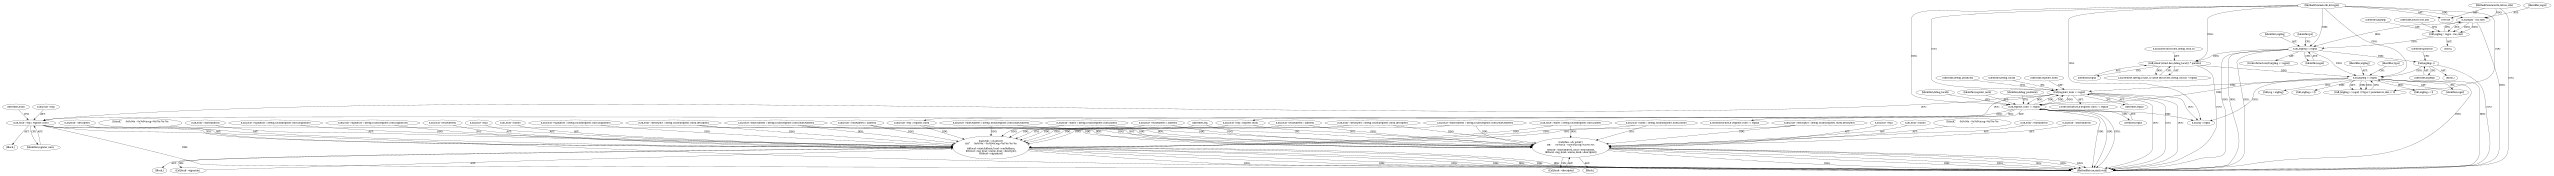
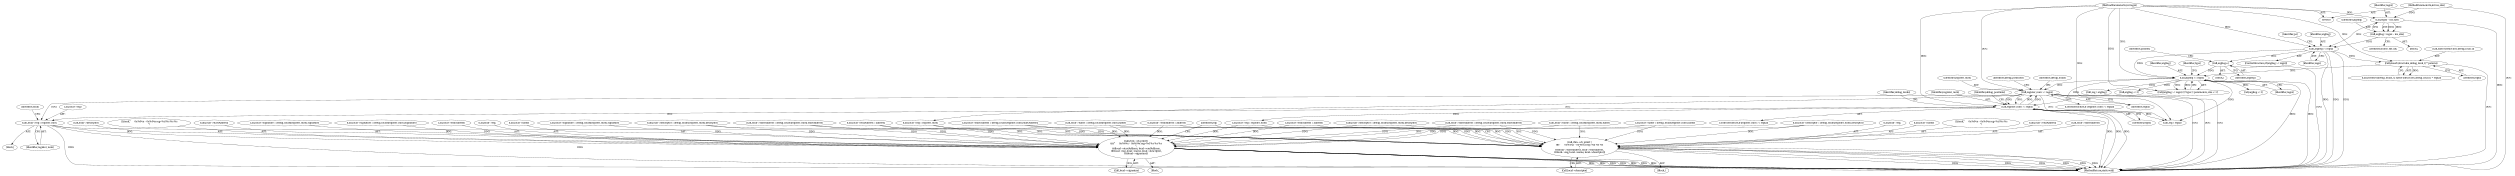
(2429, 27) -> (2385, 41)
